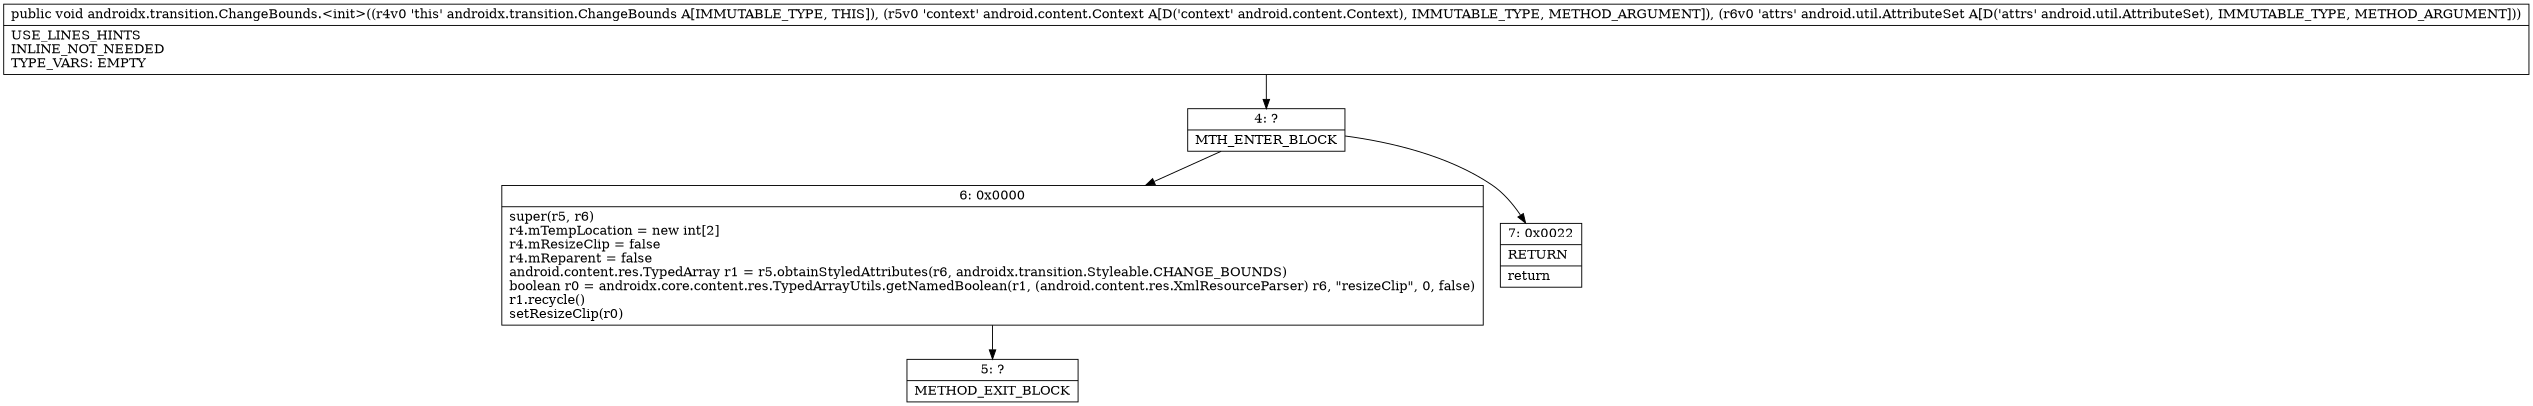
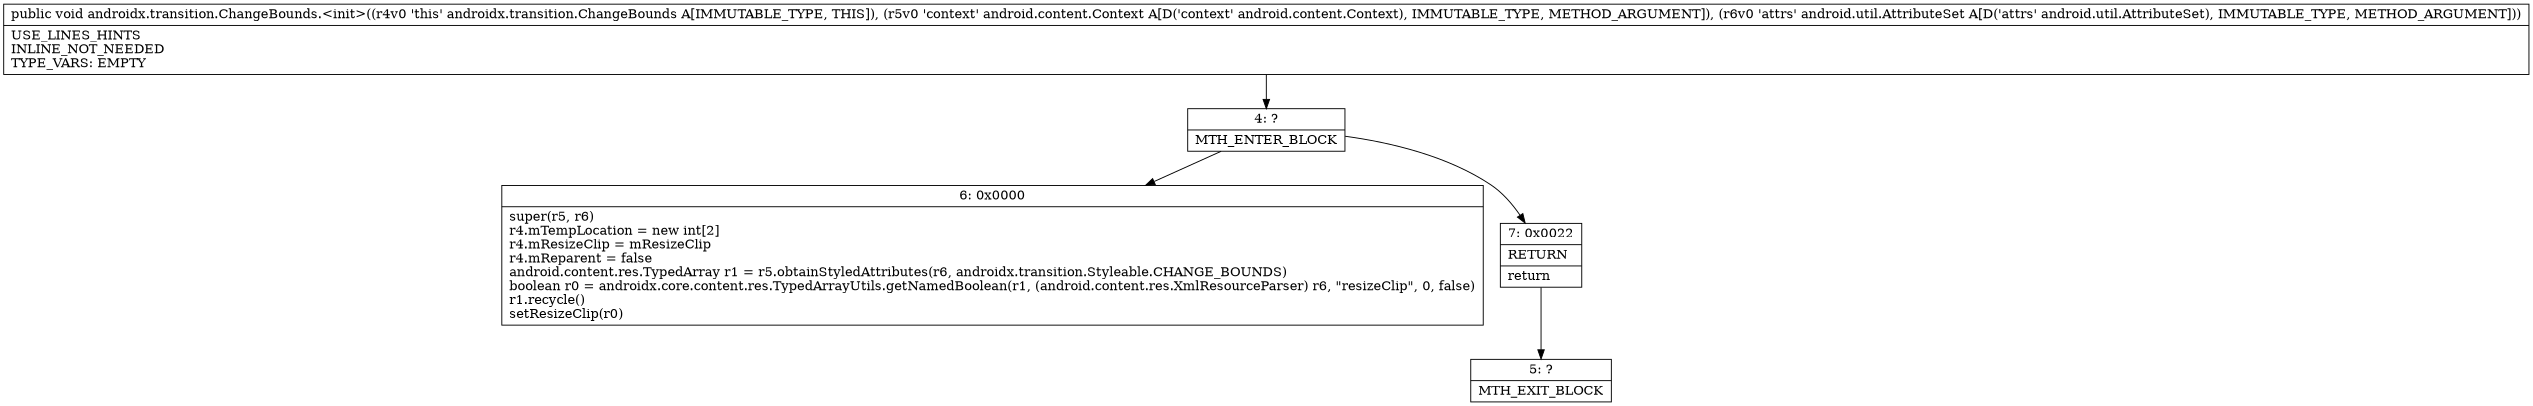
(585, 245) -> (610, 245)
(993, 337) -> (1541, 319)
(993, 391) -> (1541, 391)
